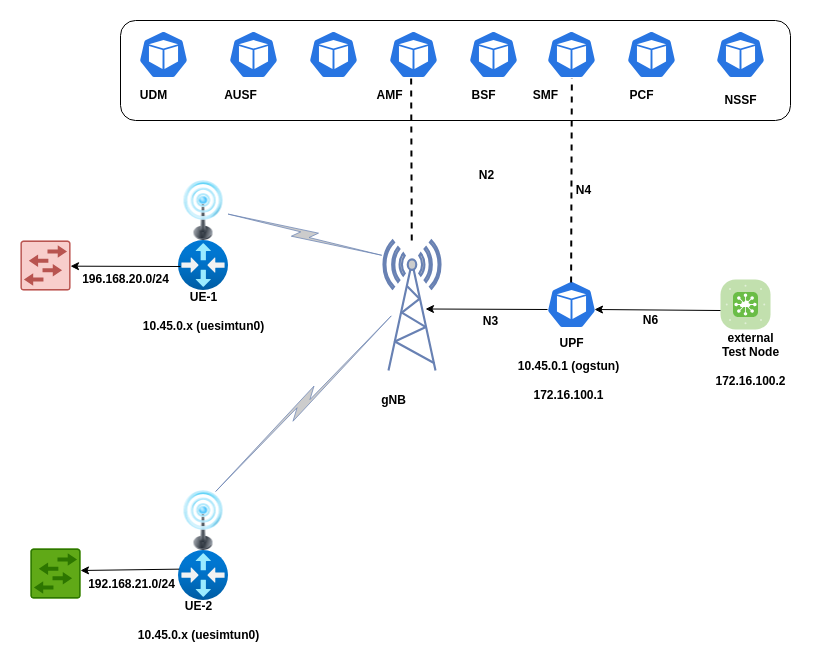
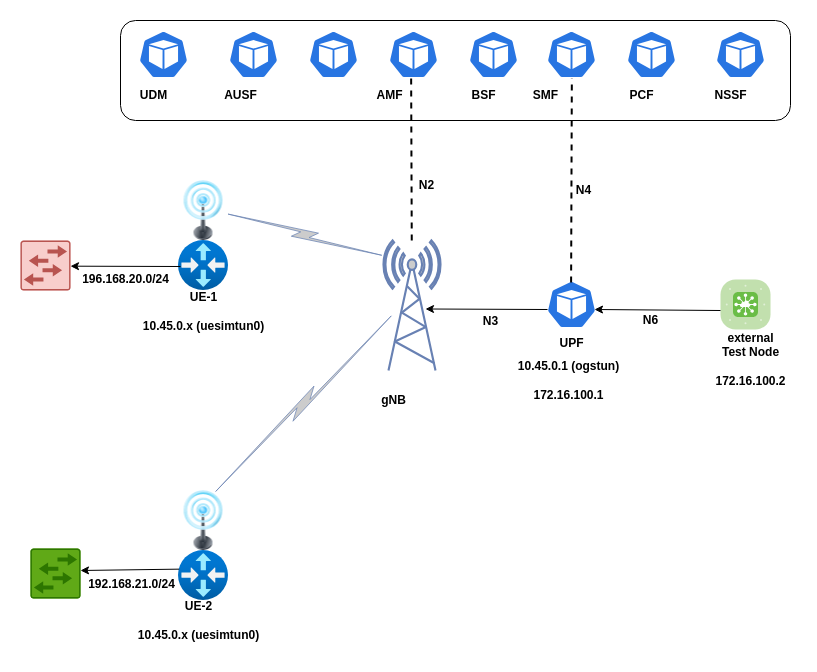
(741, 101) -> (731, 96)
(487, 176) -> (427, 186)
